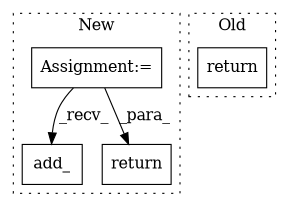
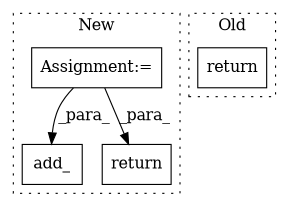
(84, 116) -> (84, 116)
